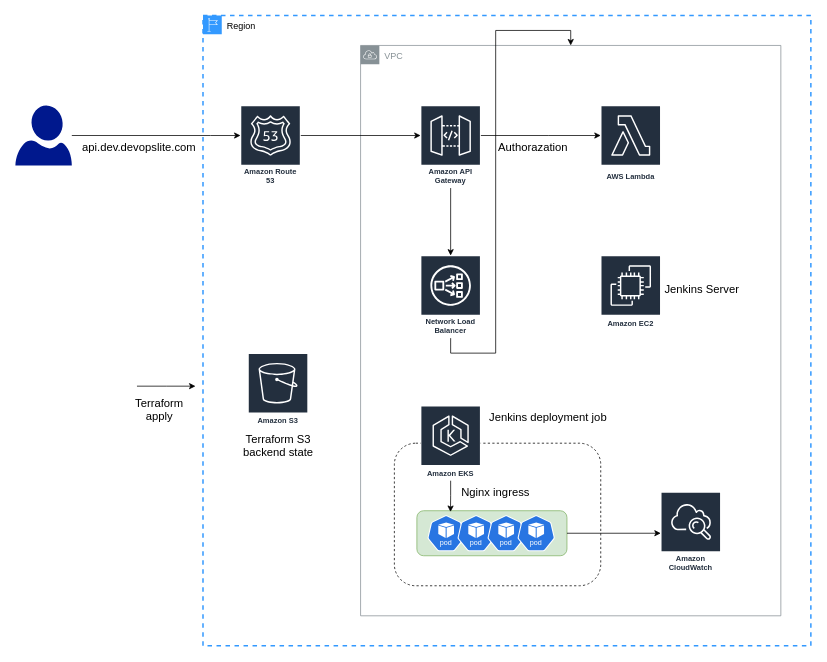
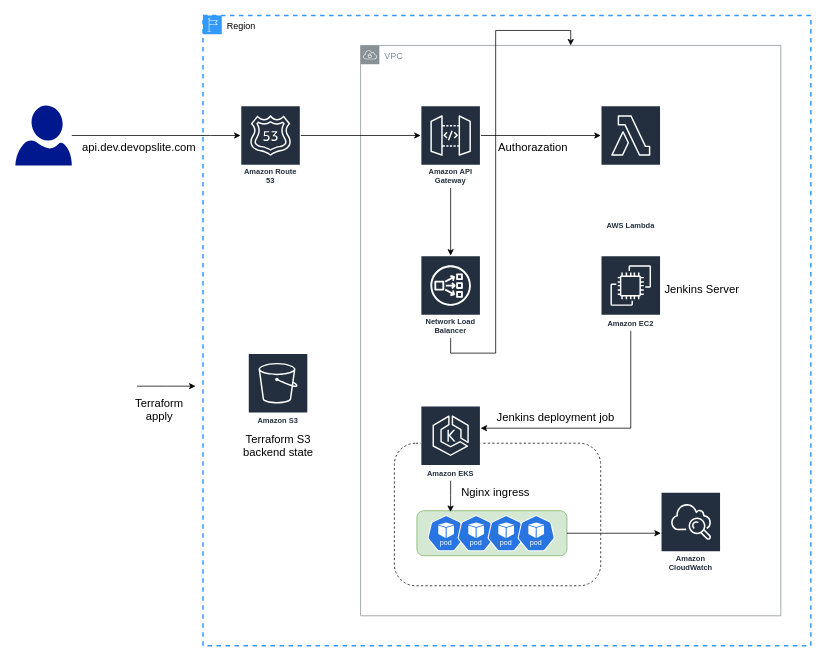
(630, 145) -> (630, 169)
(548, 417) -> (555, 417)
none -> (606, 428)
